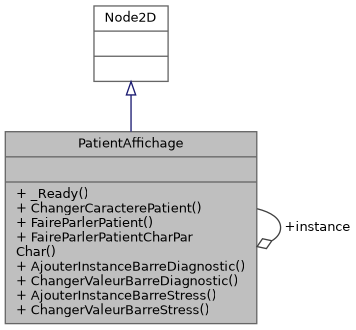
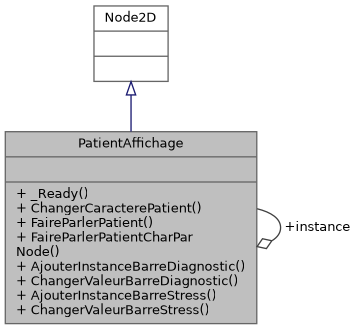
(36, 252) -> (38, 252)
